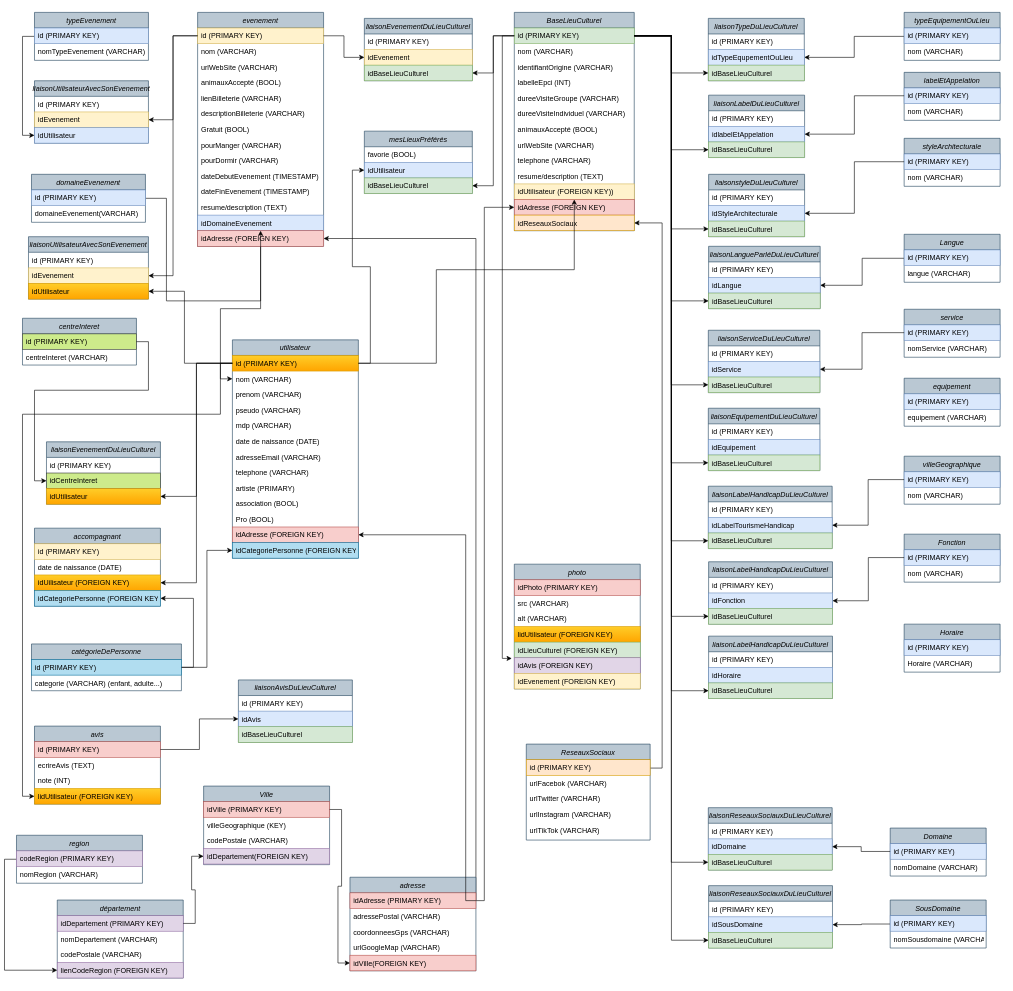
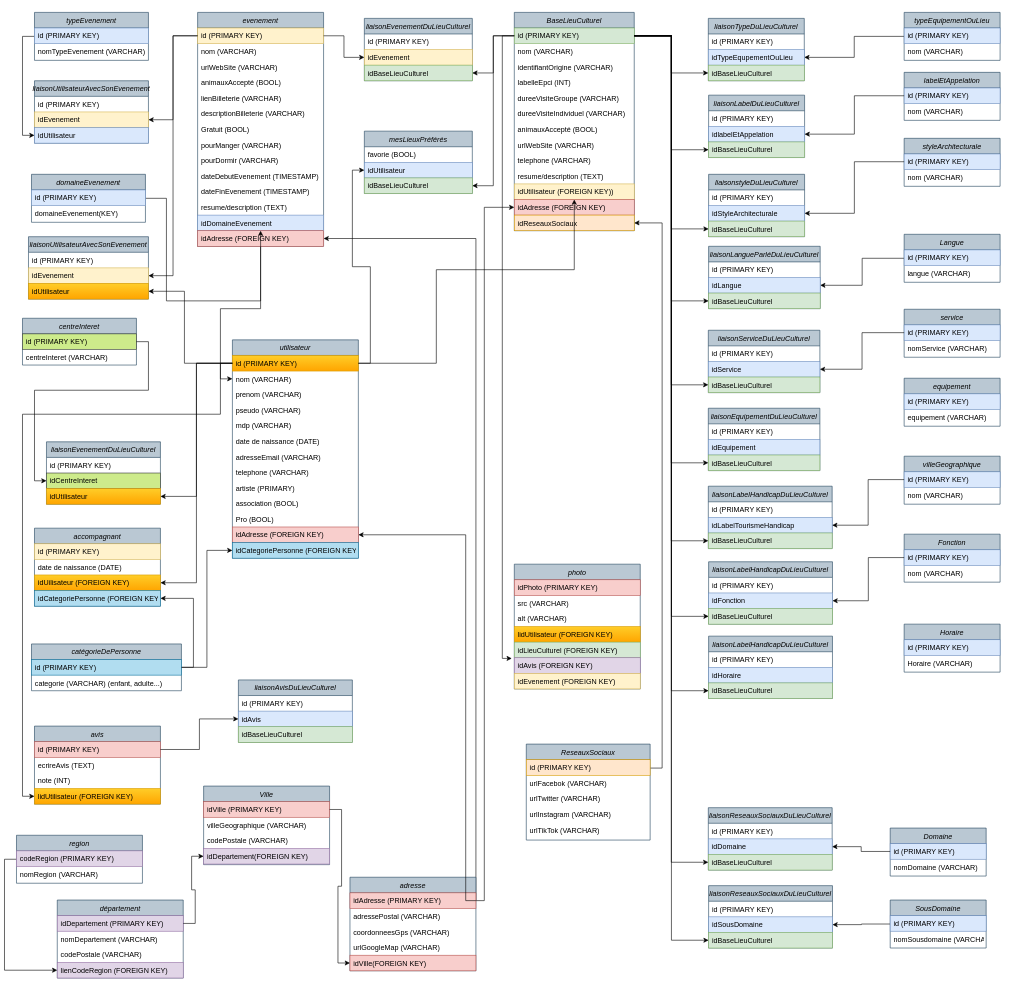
(84, 214) -> (76, 214)
(249, 826) -> (257, 826)
